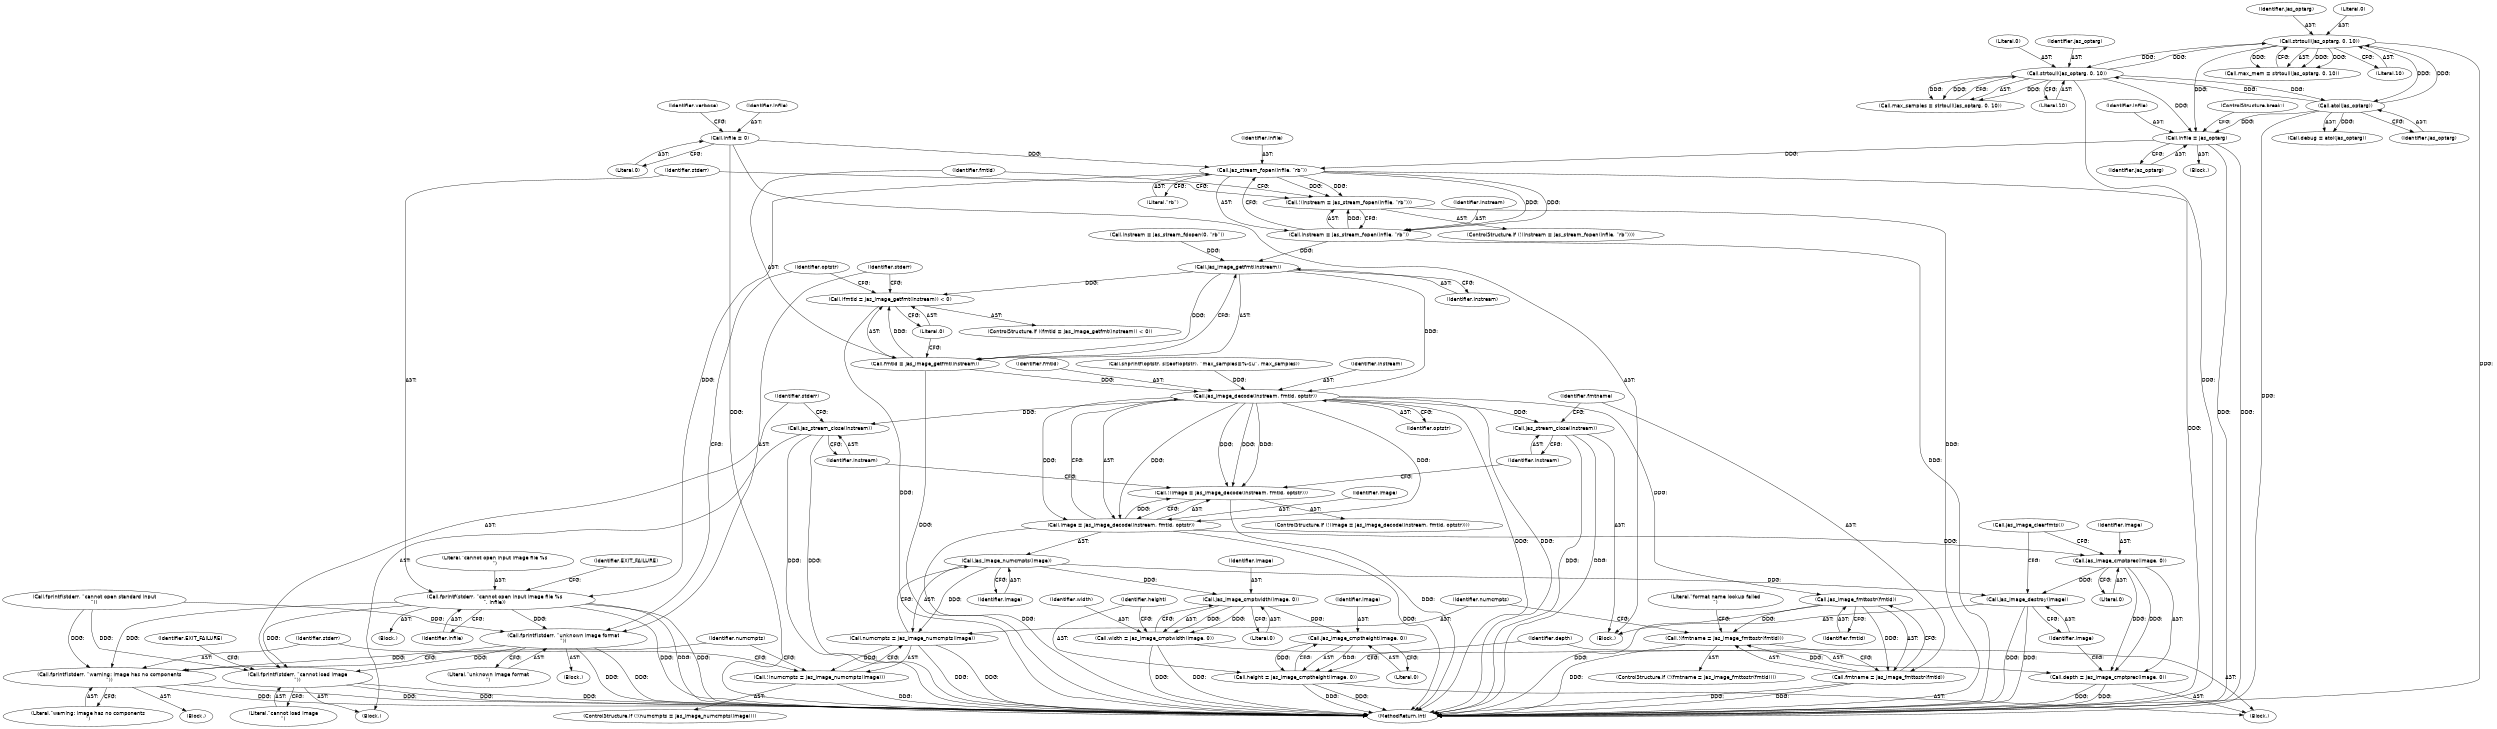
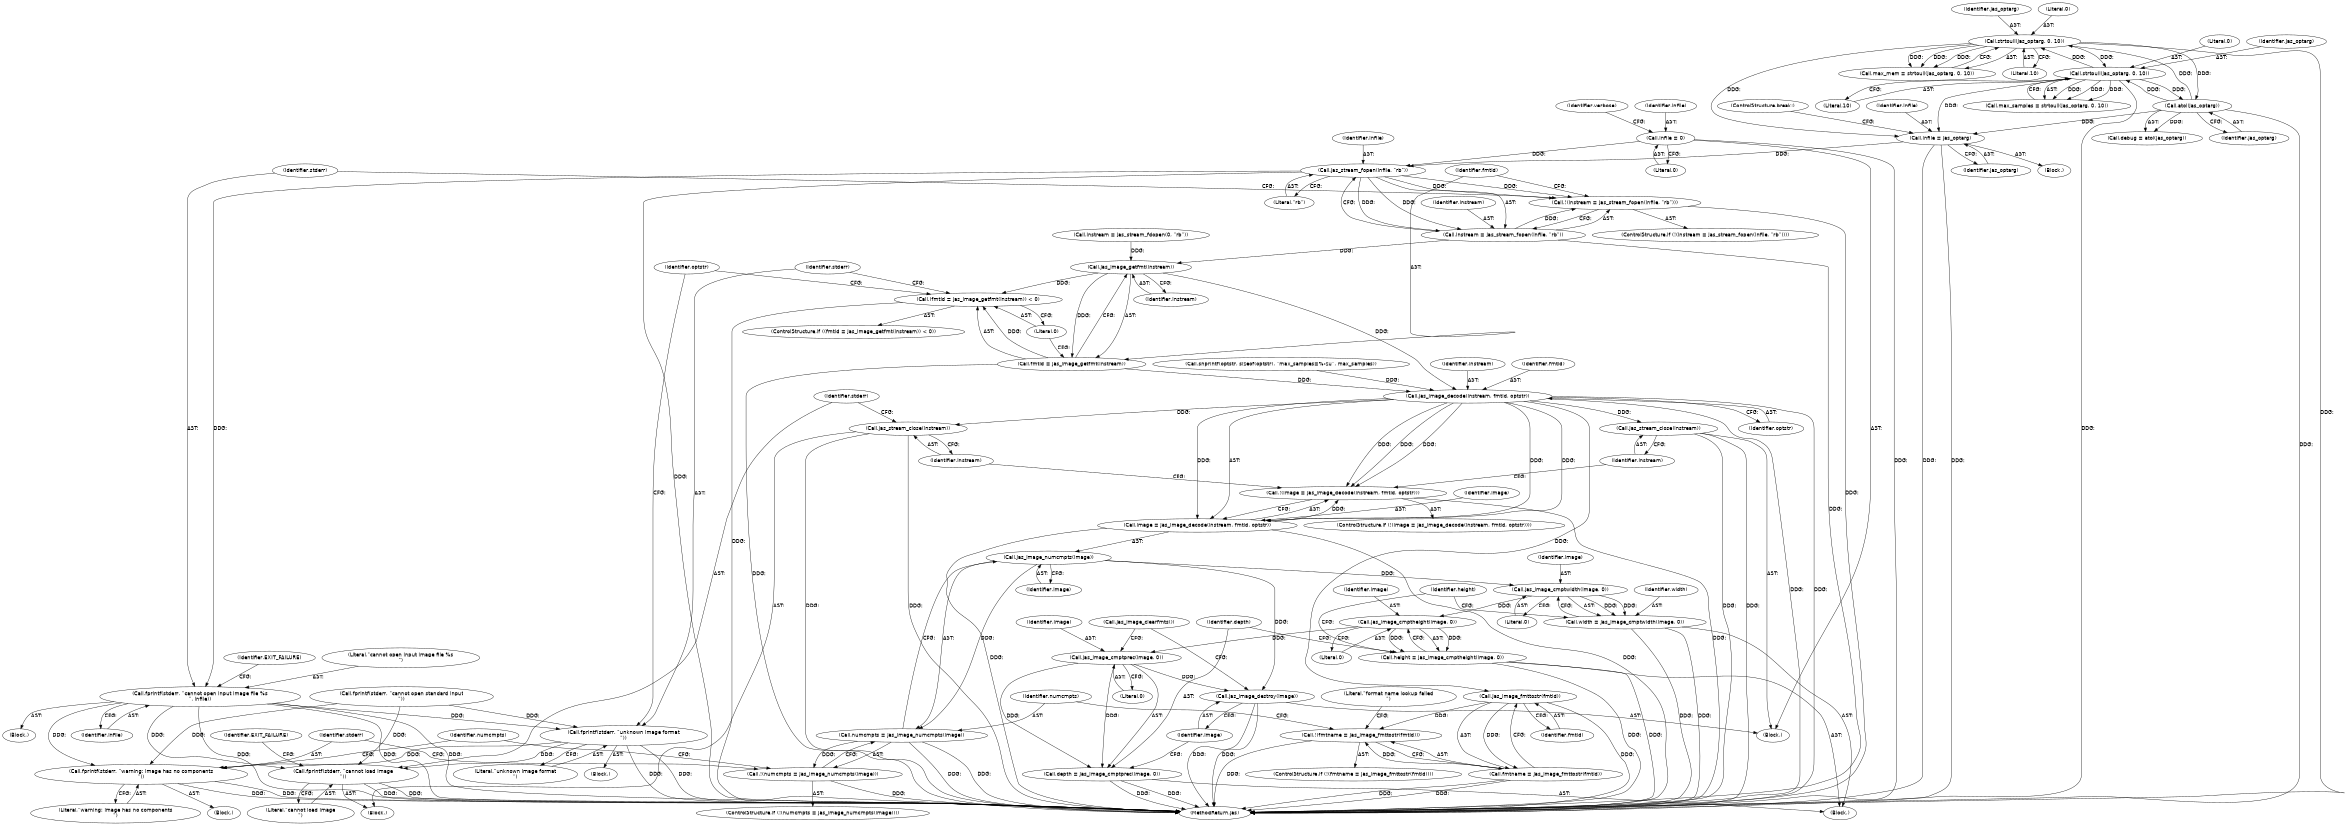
(1587, 396) -> none
(1072, 423) -> none
(1659, 537) -> (1256, 638)
(1064, 639) -> (1329, 622)
(1402, 716) -> (1215, 813)
